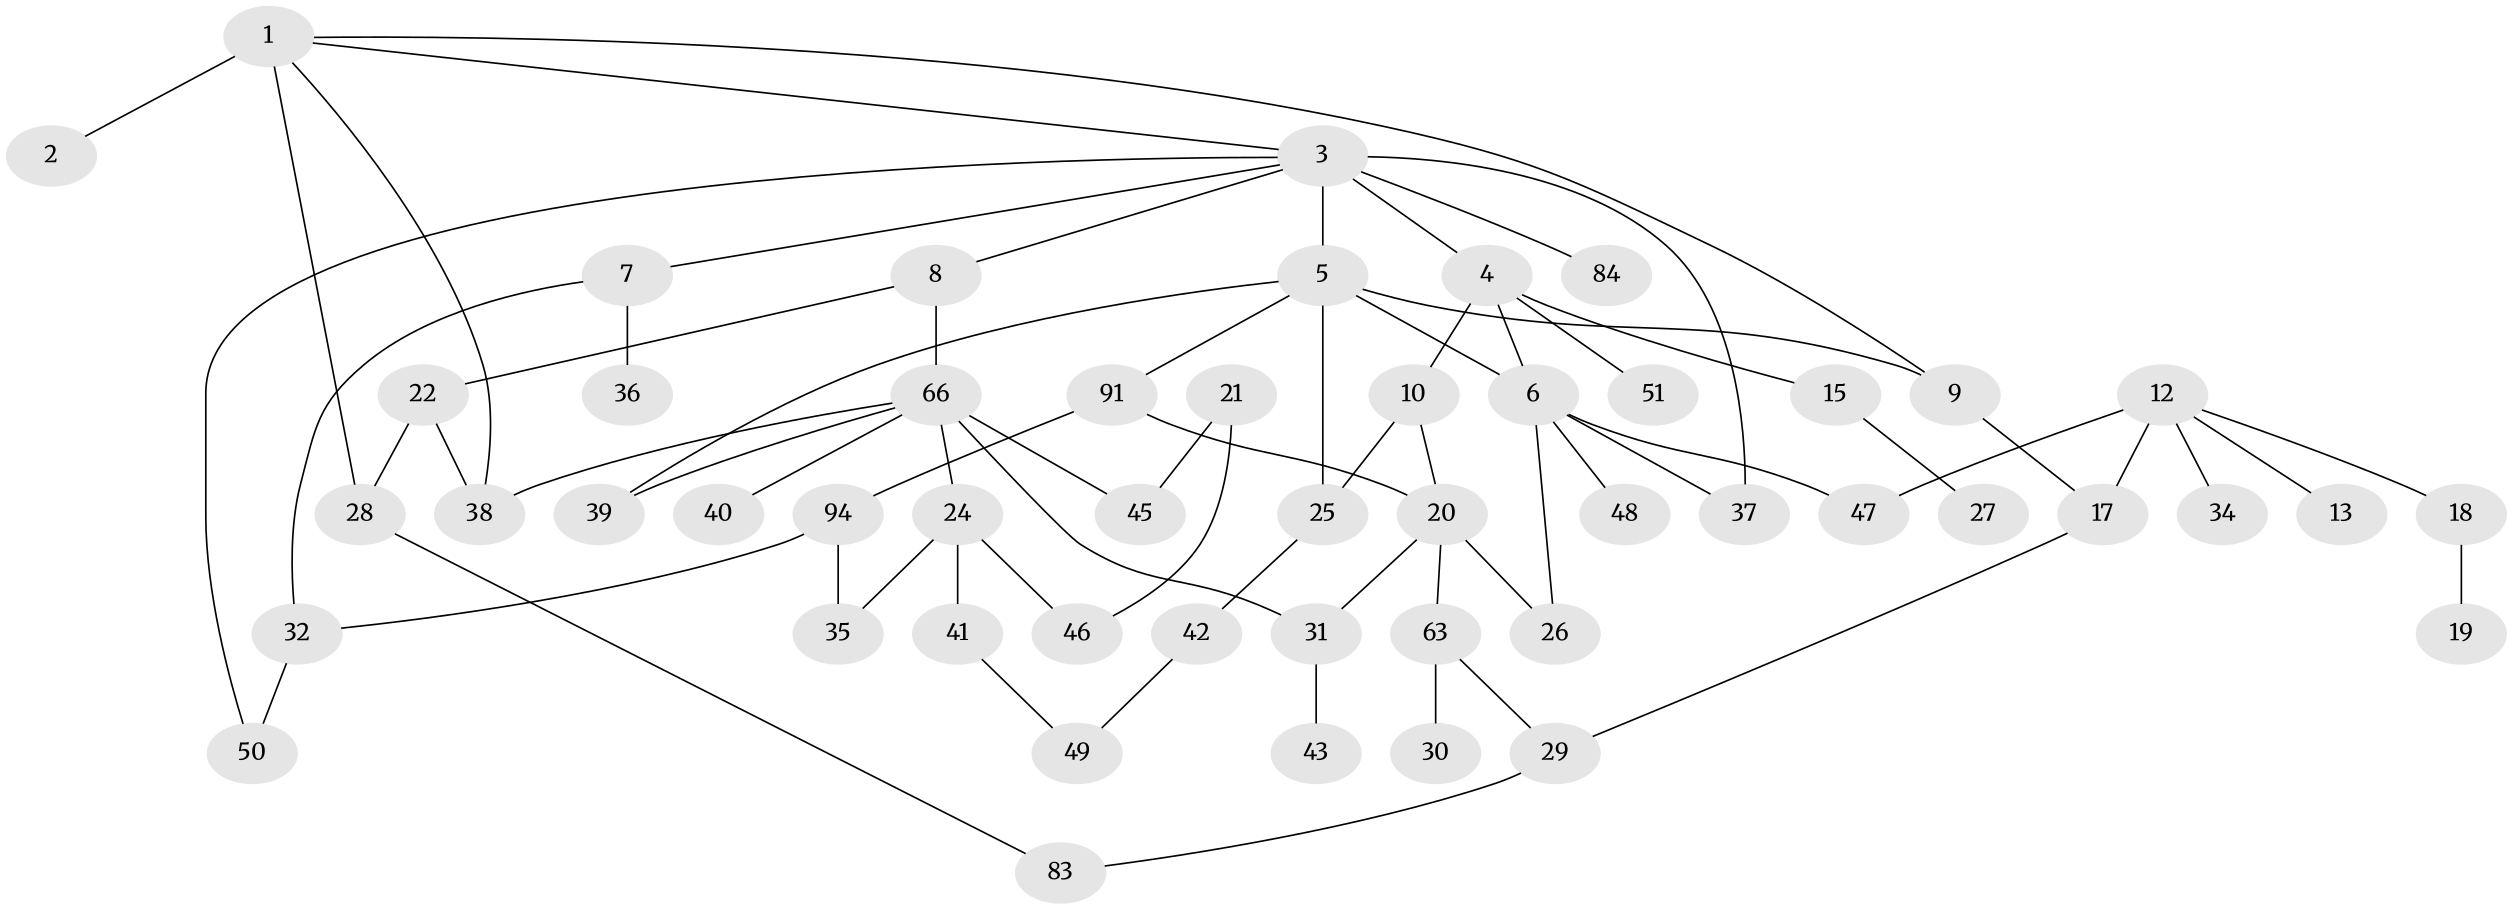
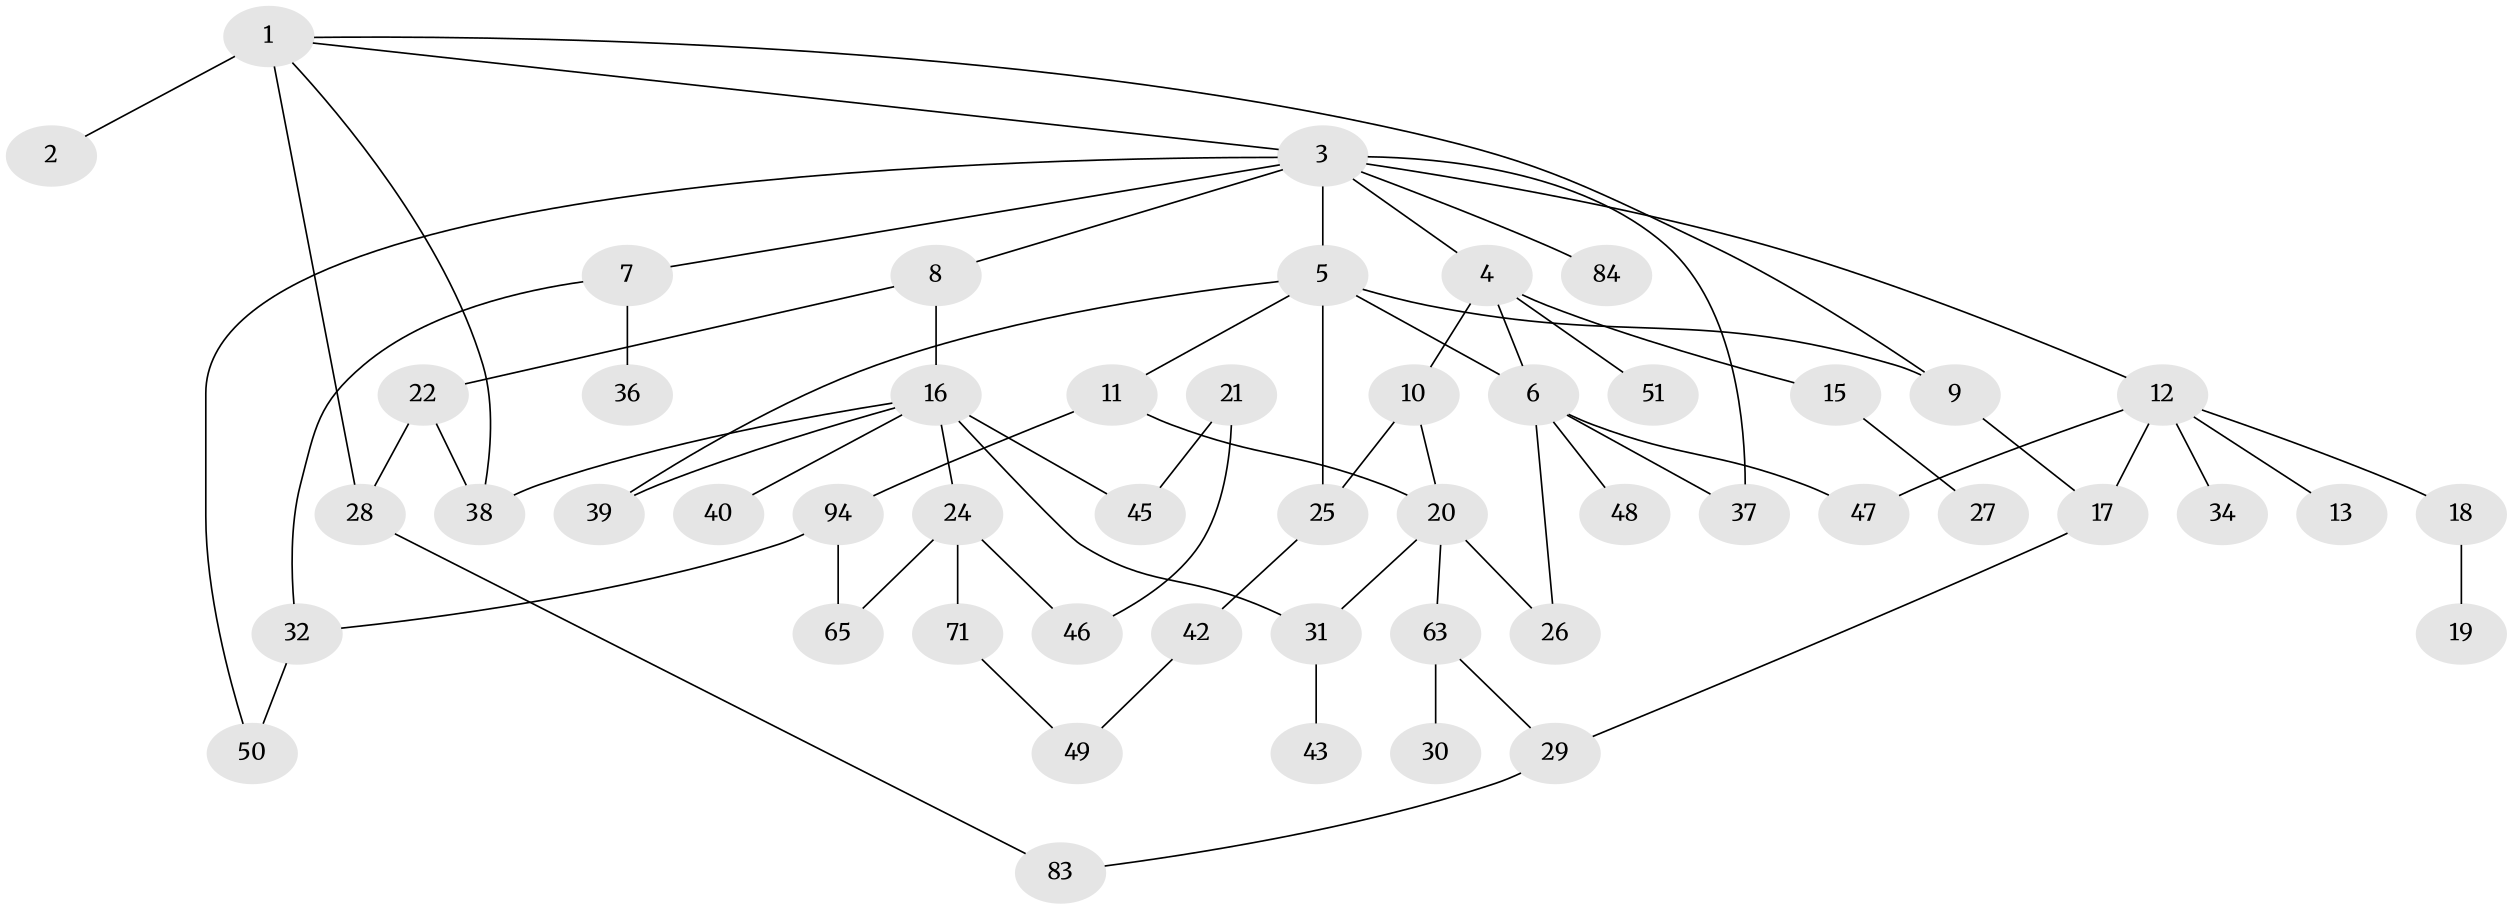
none -> (1754, 242)
(936, 395) -> (936, 395)
(1112, 395) -> (1112, 395)
(838, 634) -> (838, 634)
(958, 634) -> (958, 634)
